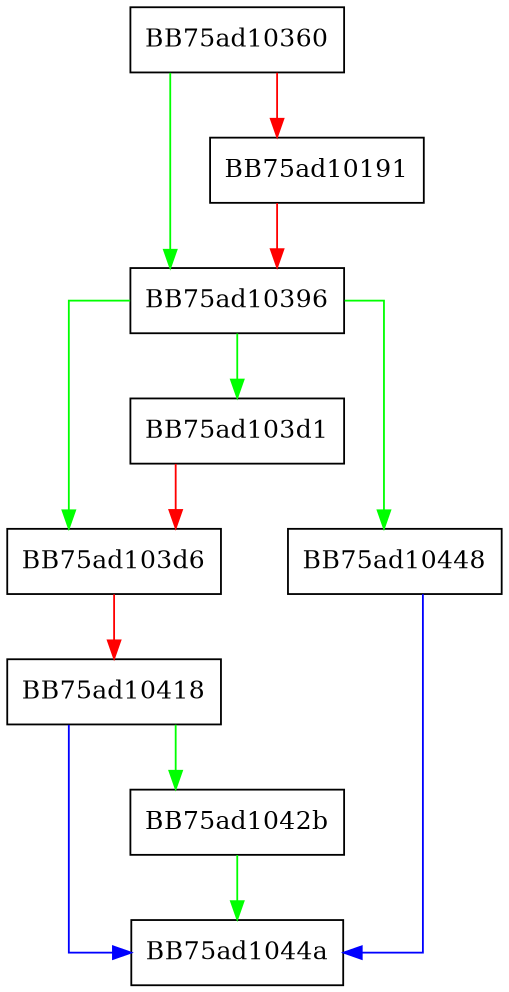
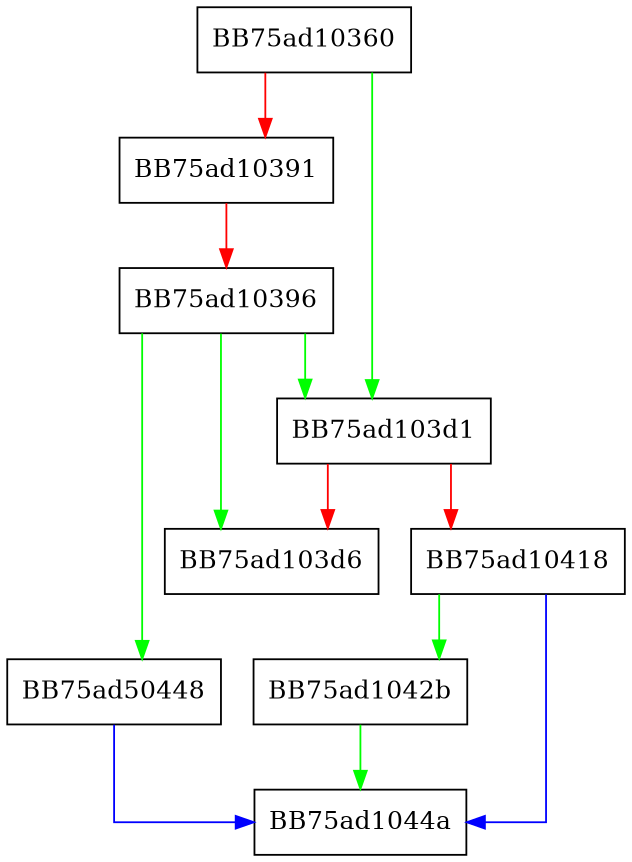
(170, 161) -> (372, 226)
(317, 170) -> (226, 170)
(395, 561) -> (114, 692)
(114, 617) -> (451, 487)
